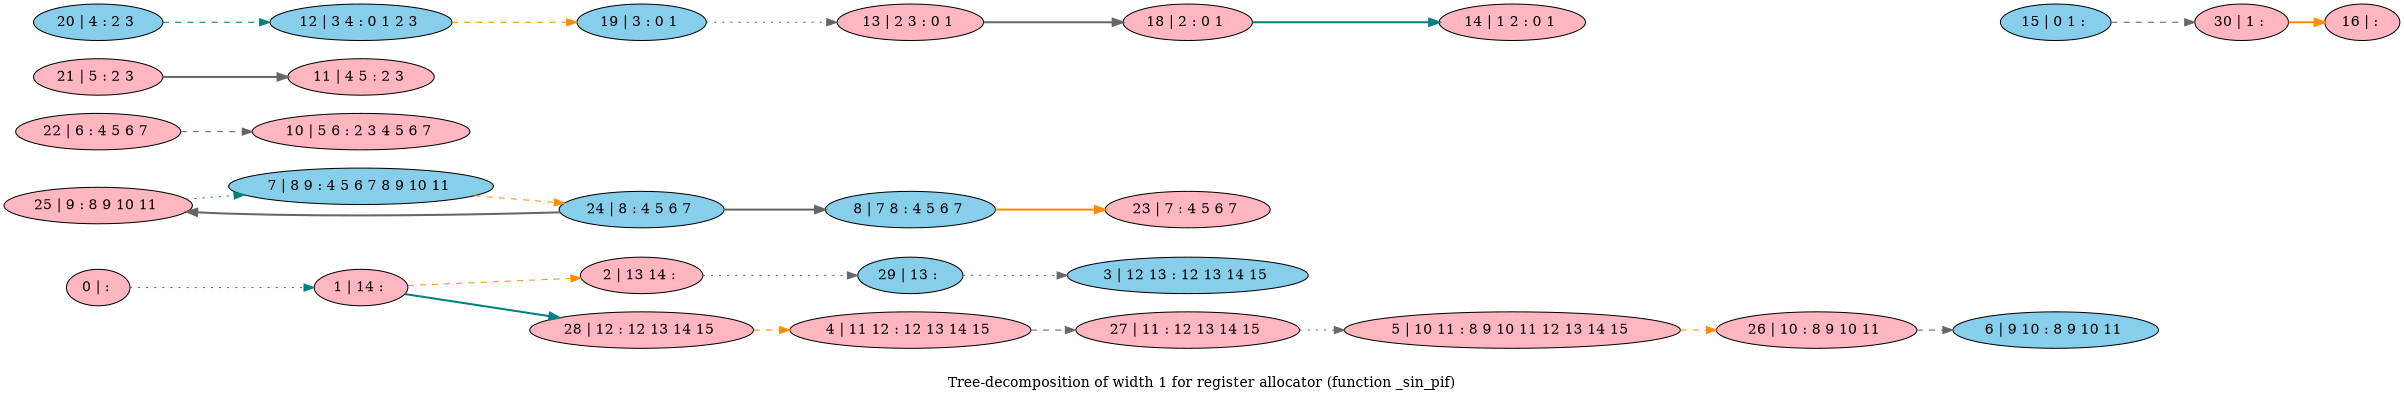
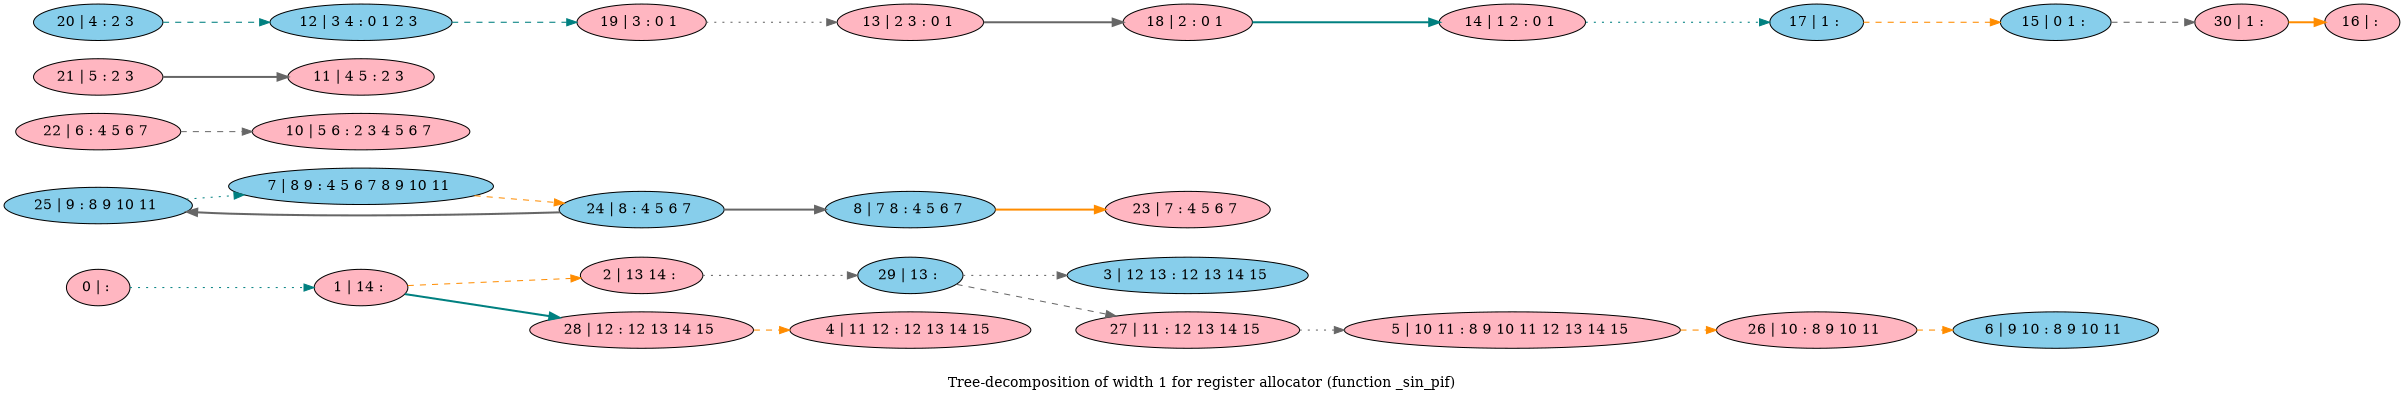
(509, 22) -> (509, 22)
(642, 22) -> (642, 22)
none -> (1817, 22)
(98, 206) -> (98, 206)
(1048, 330) -> (1031, 299)
(1930, 330) -> (1930, 330)
